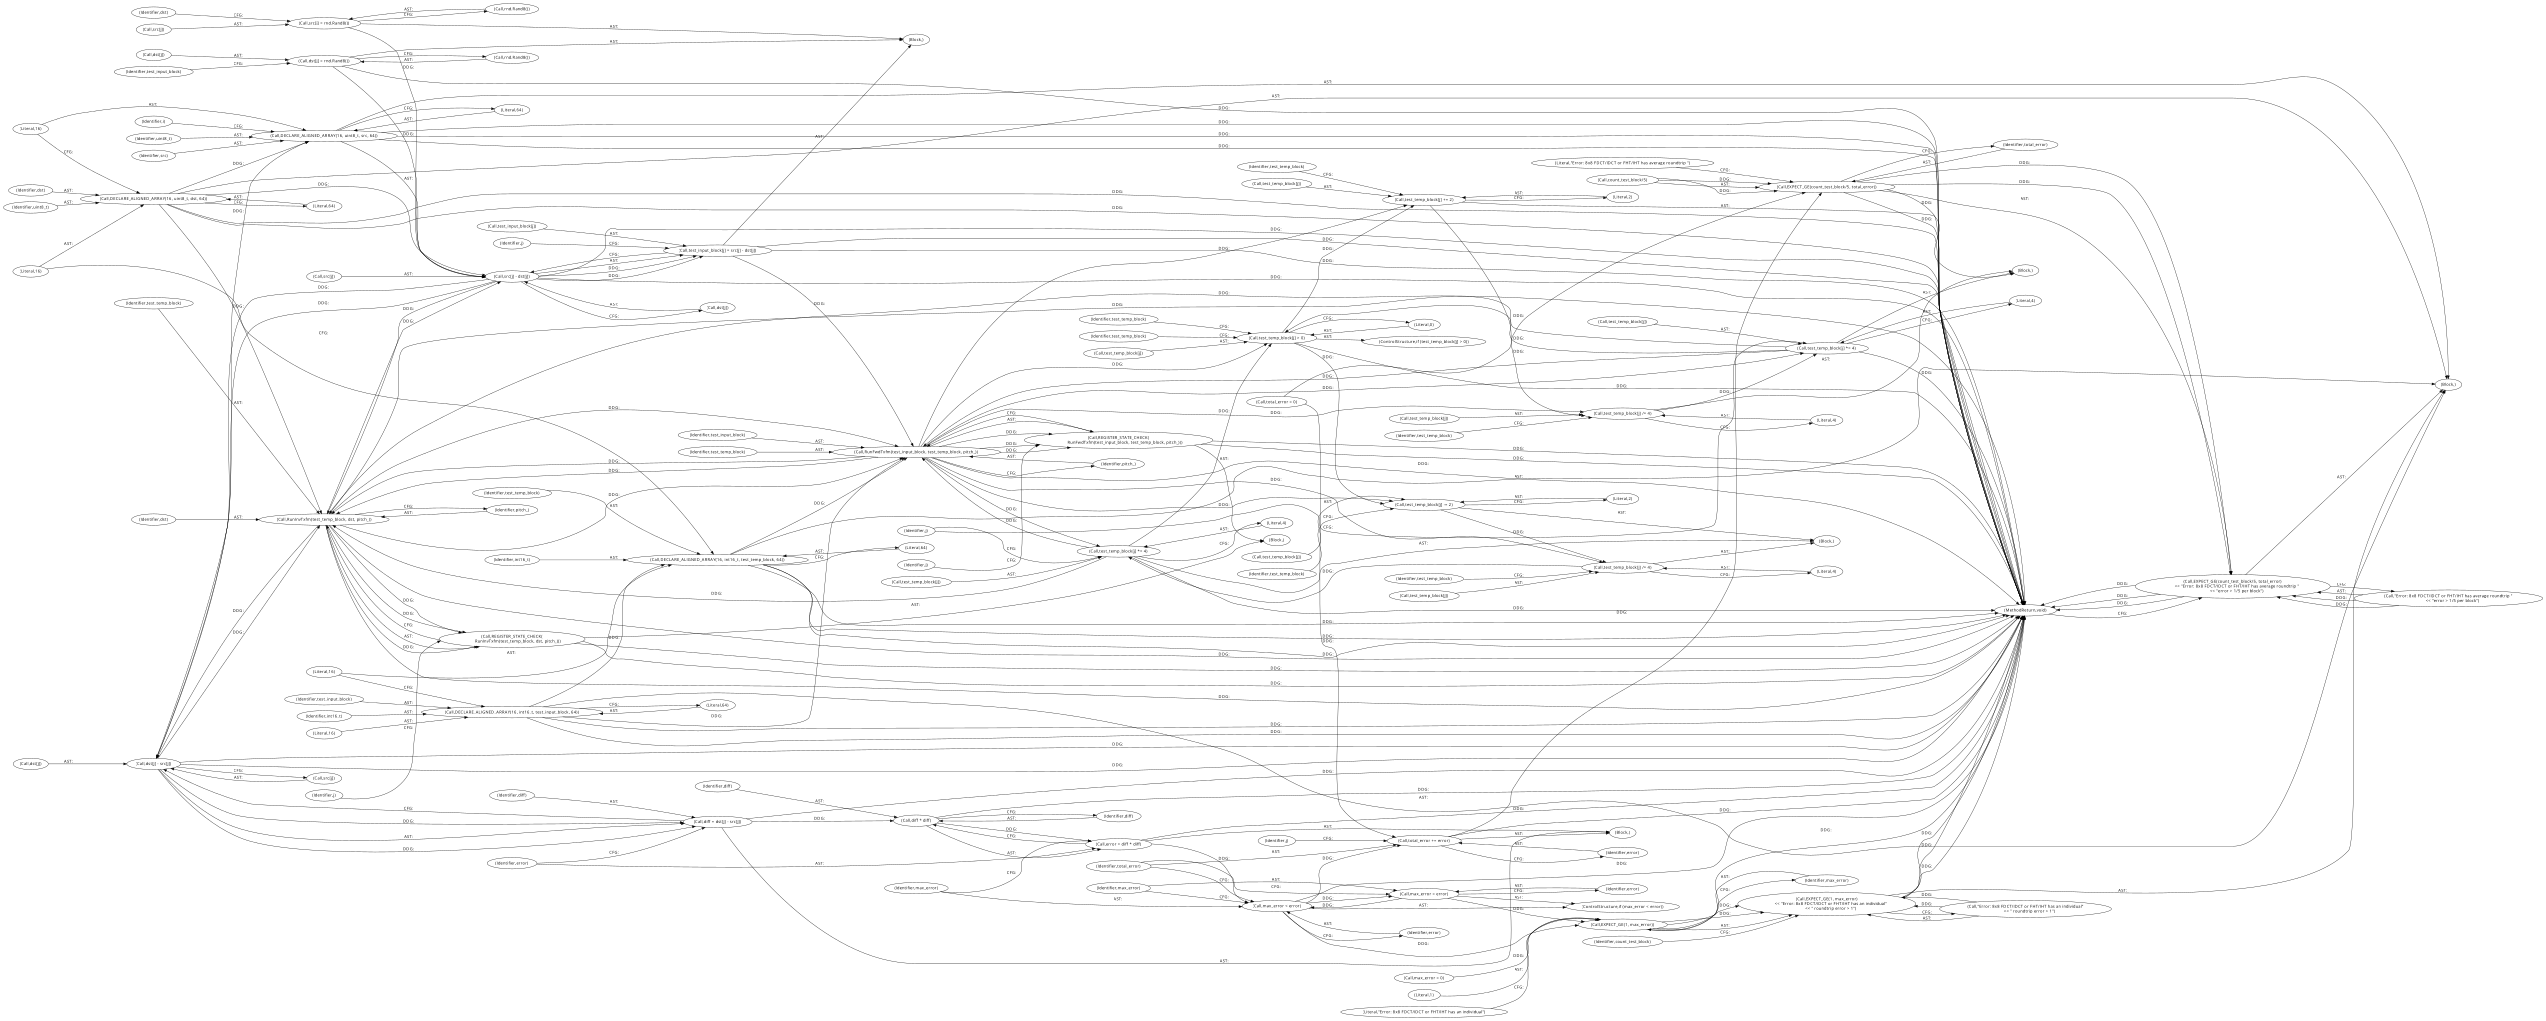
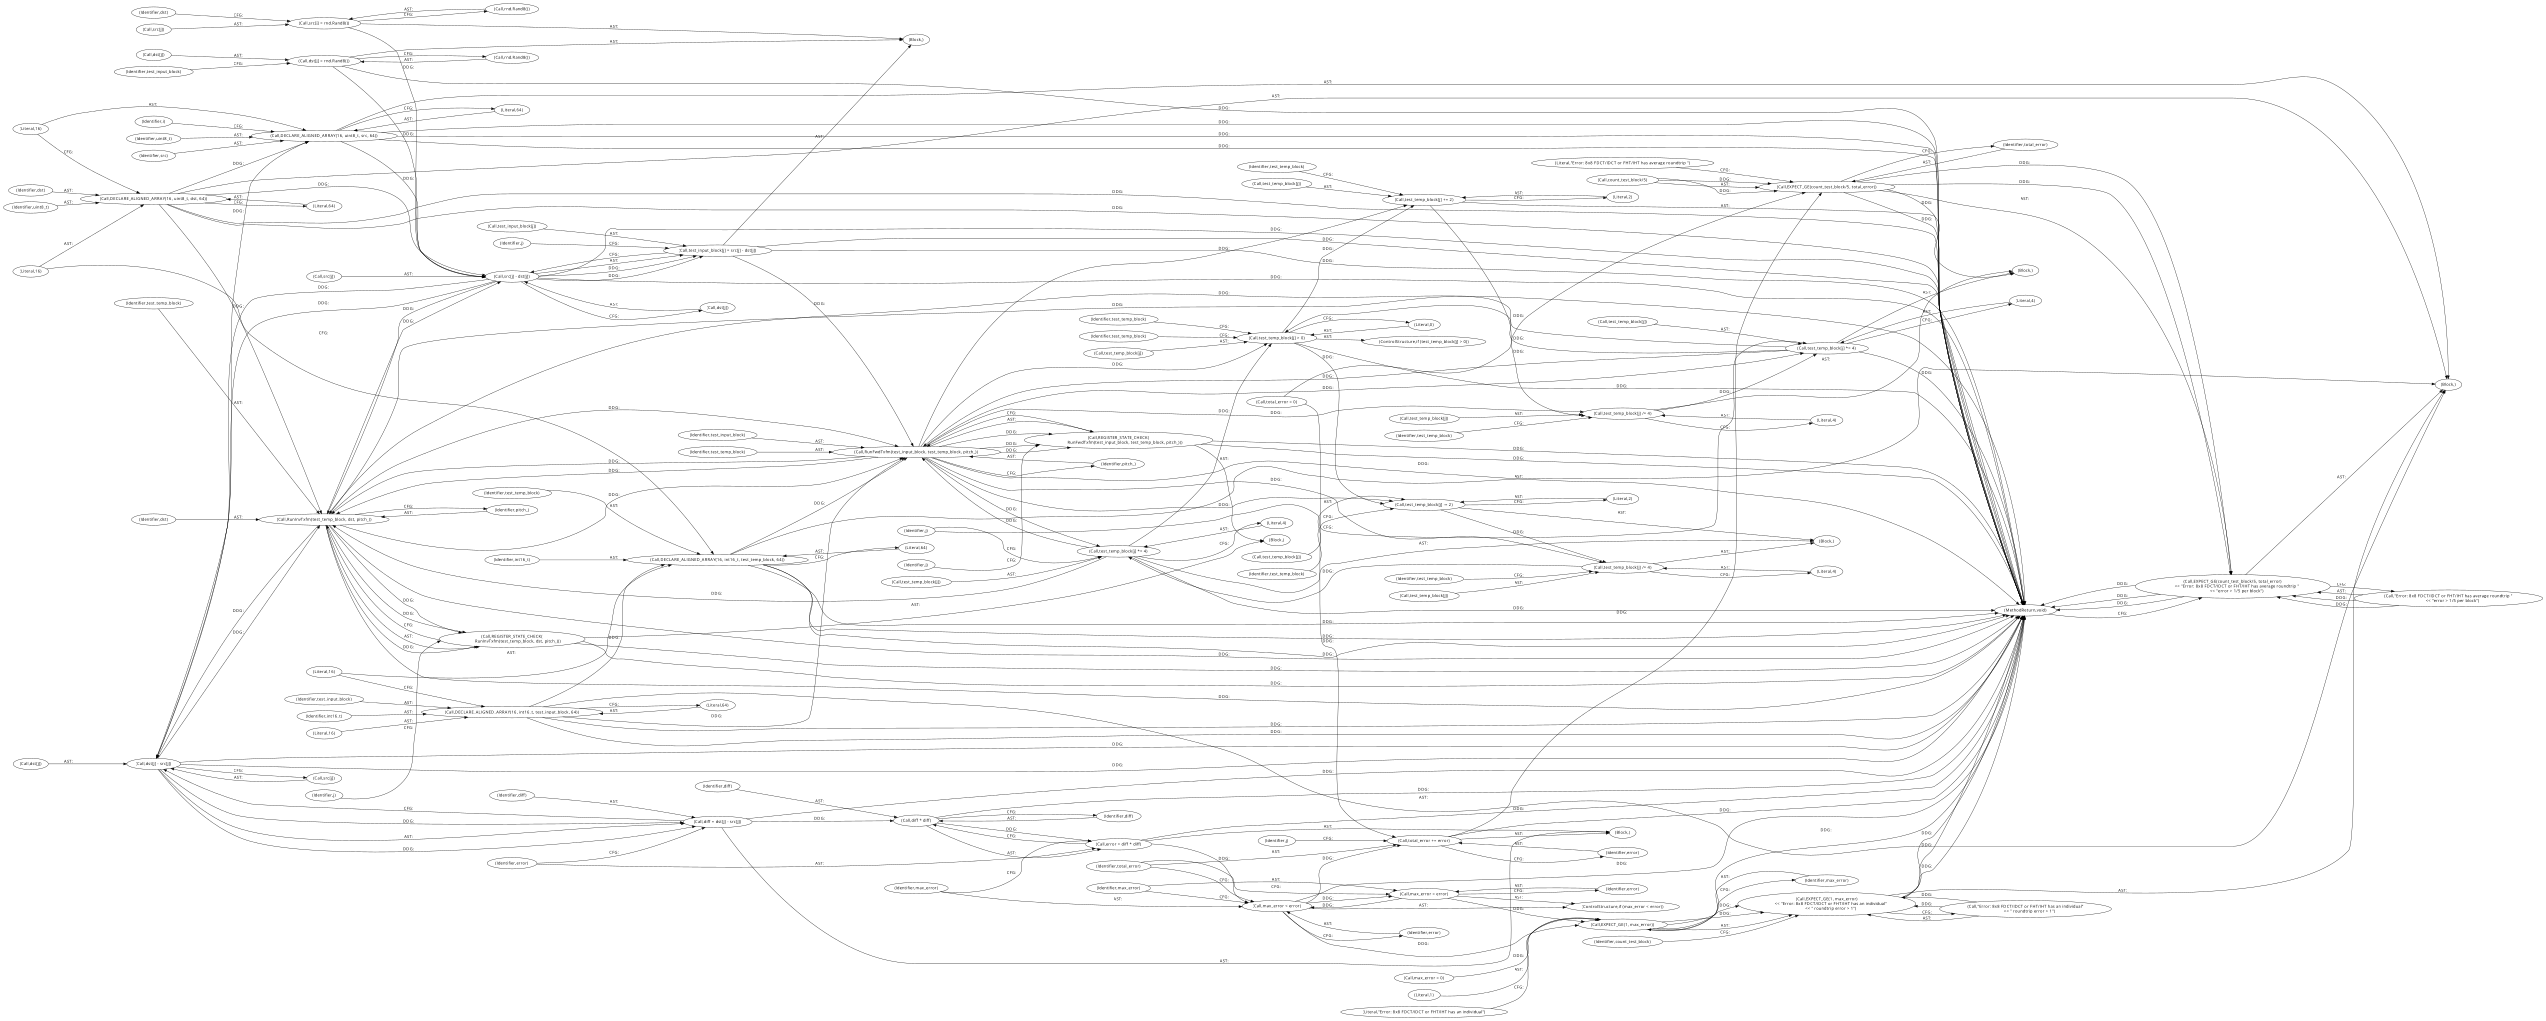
(409, 179) -> (409, 179)
